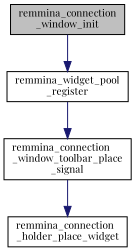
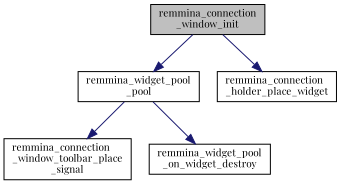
(68, 87) -> (139, 87)
none -> (210, 159)
(68, 193) -> (239, 50)
